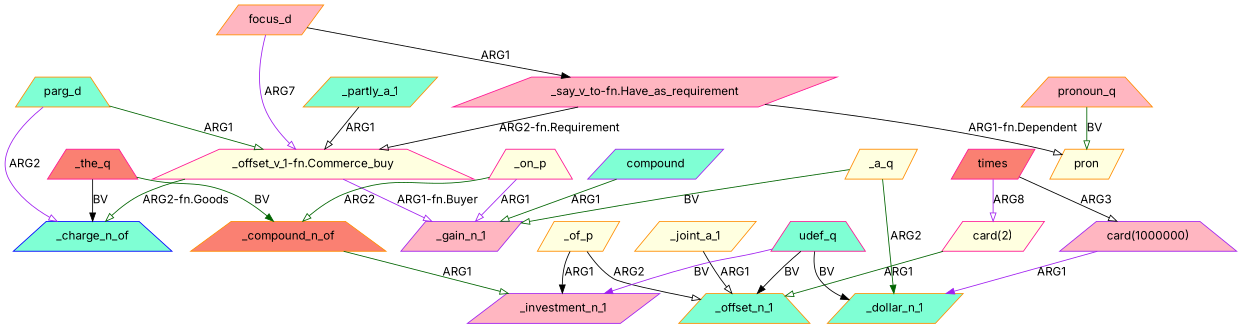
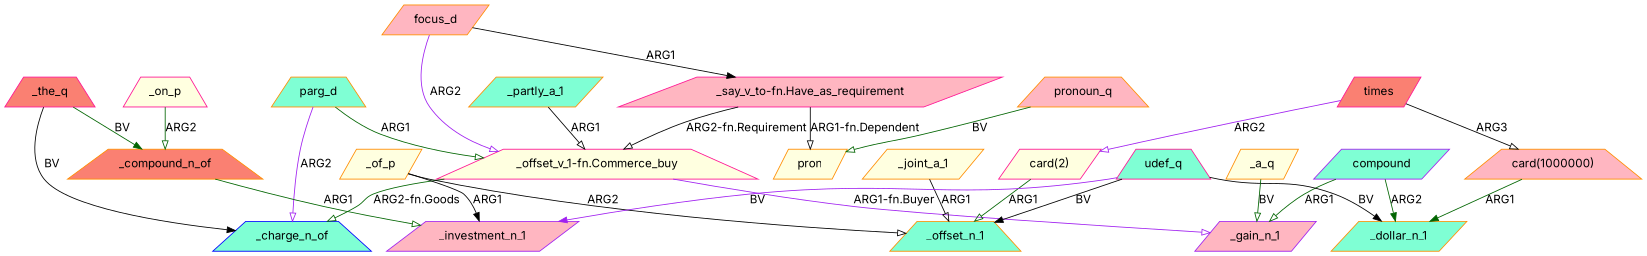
(280, 92) -> (445, 92)
(499, 197) -> none
(1009, 200) -> (1250, 128)
(888, 232) -> (1389, 196)
(1148, 236) -> (1553, 164)
(1026, 271) -> (1480, 199)
